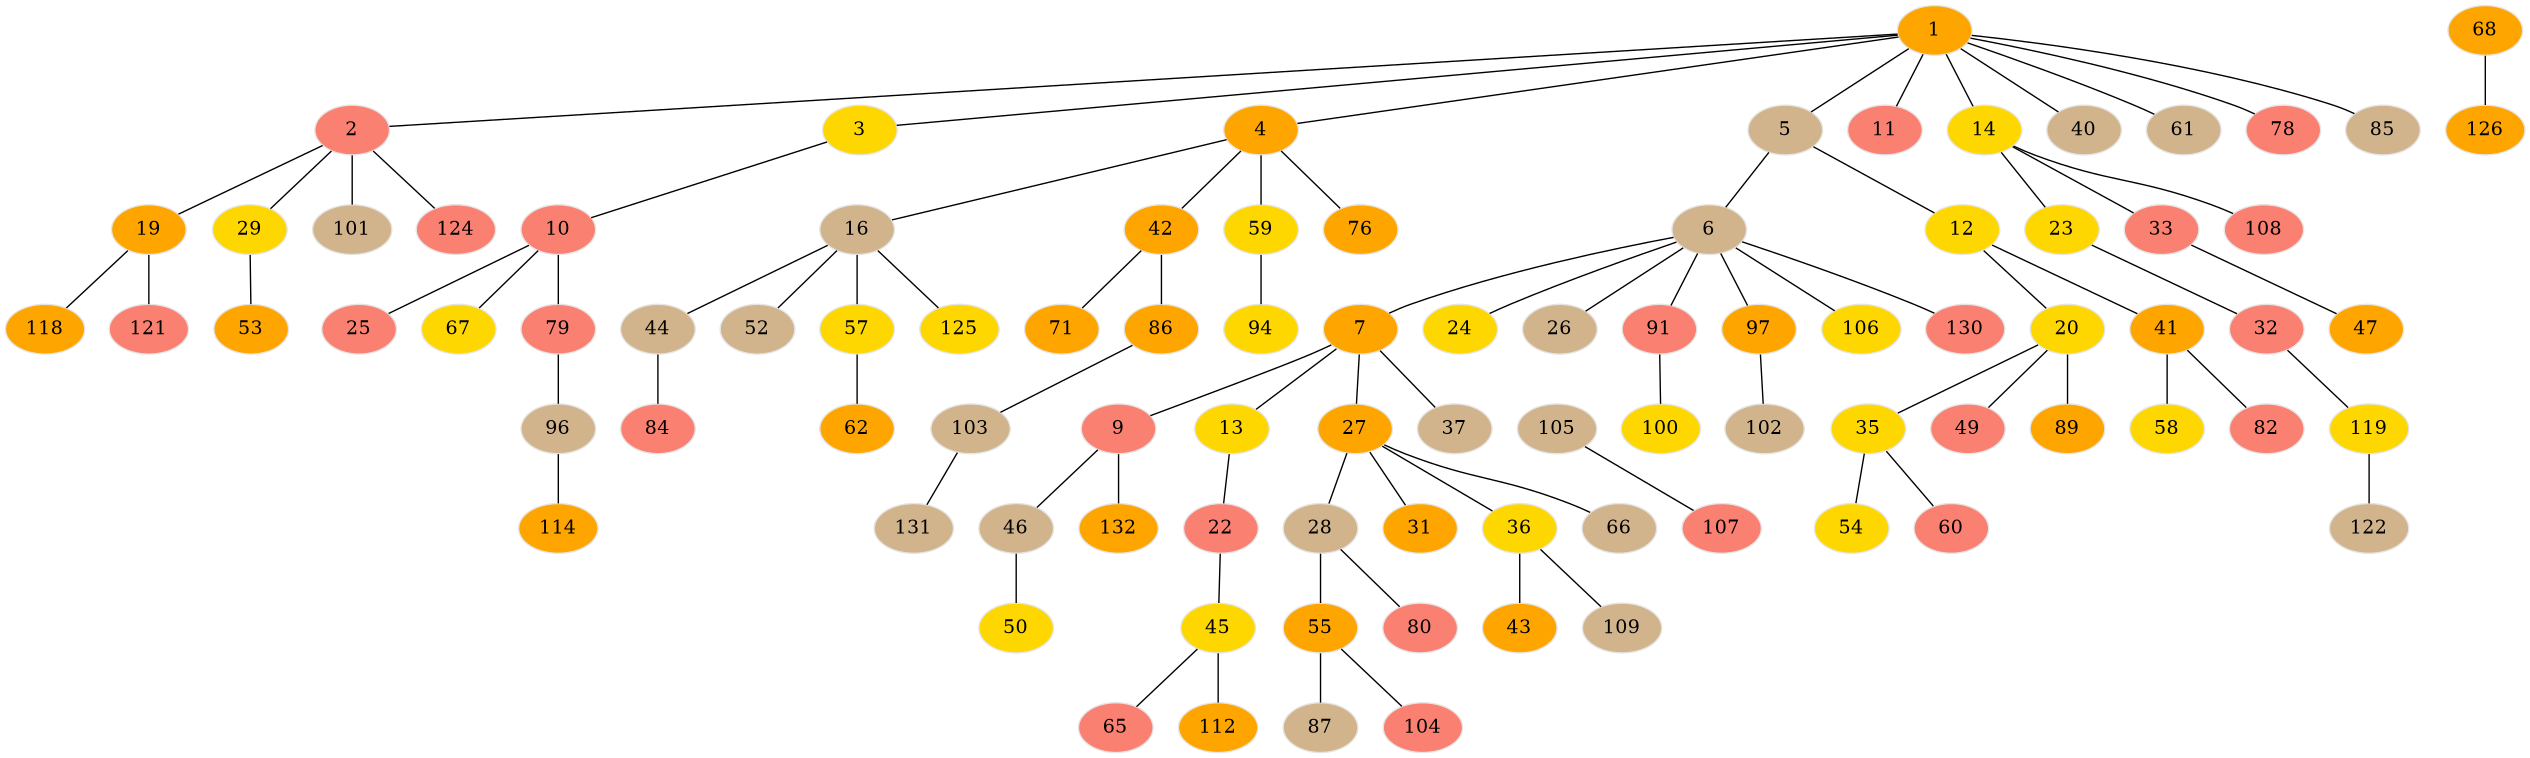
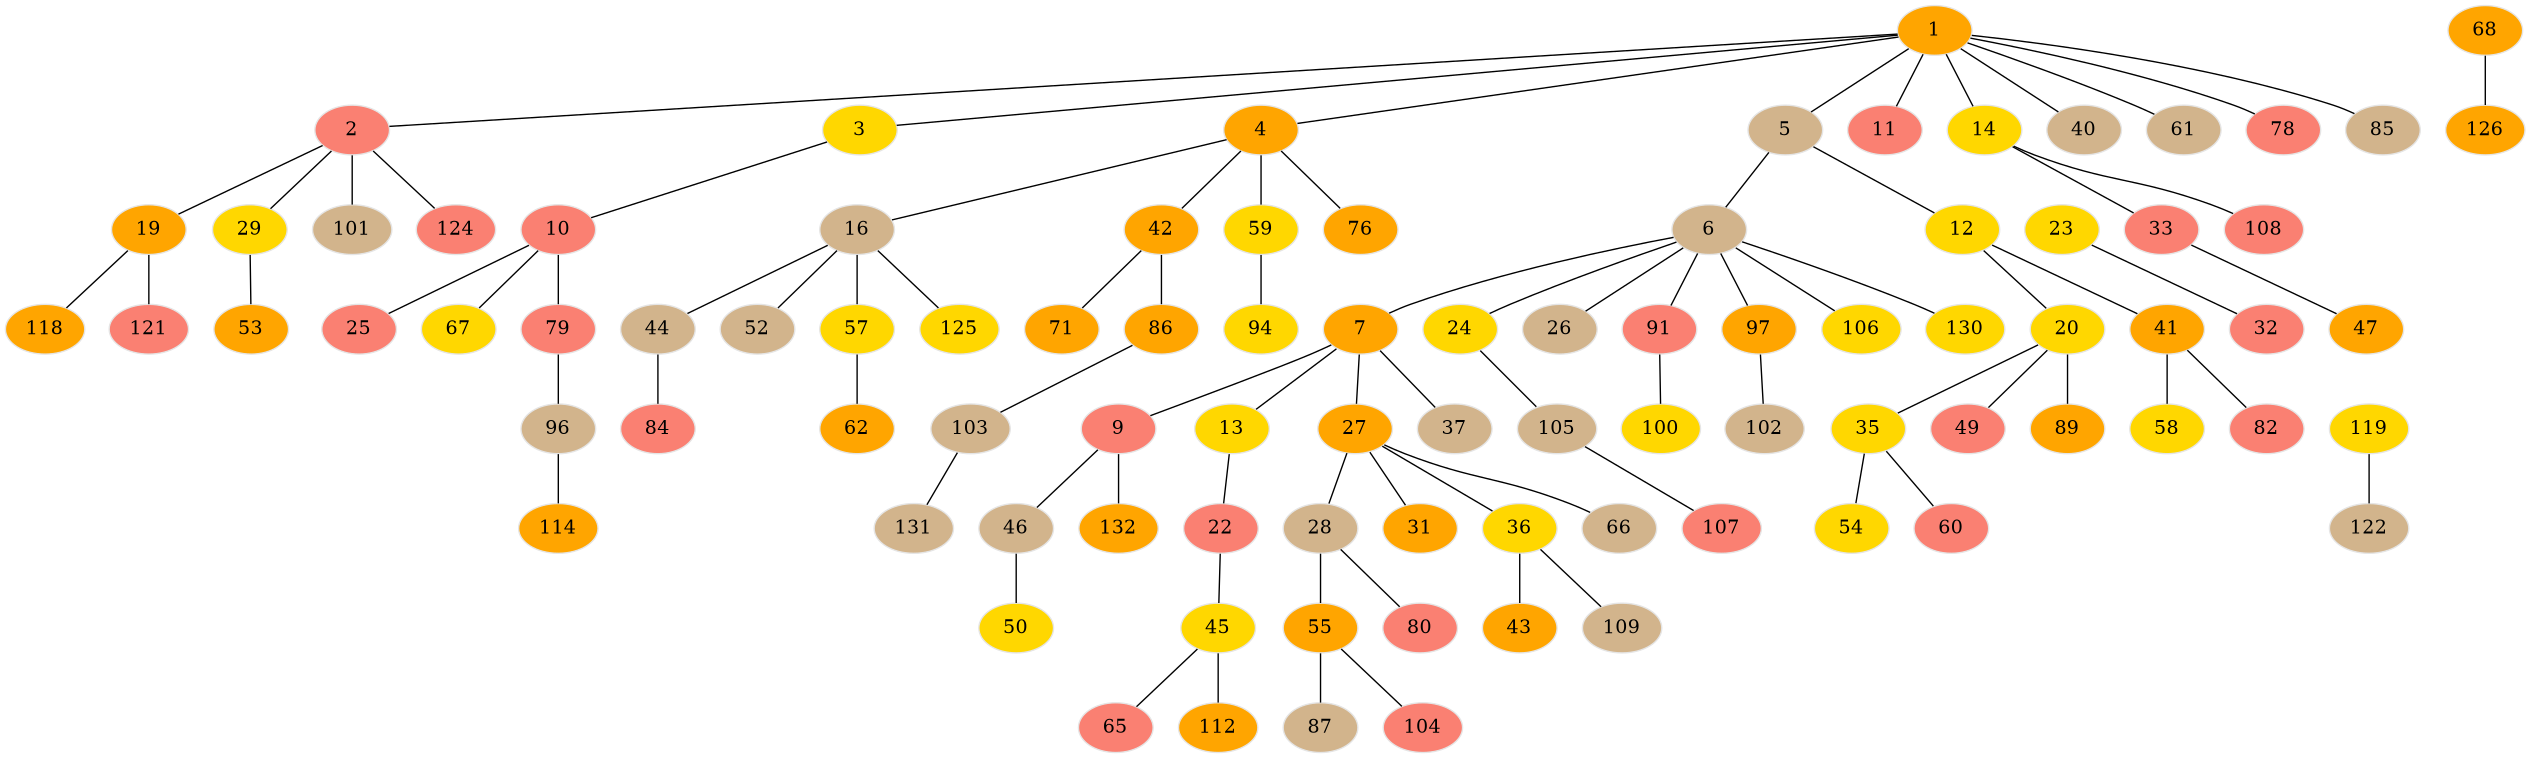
(2023, 180) -> none
(1965, 329) -> (1965, 329)
none -> (1508, 379)
(2318, 379) -> none
